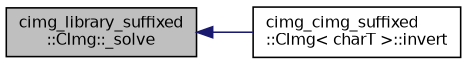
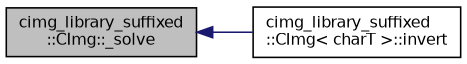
(357, 32) -> (357, 32)
